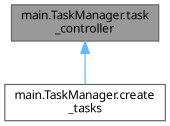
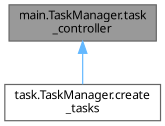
(85, 103) -> (83, 103)
